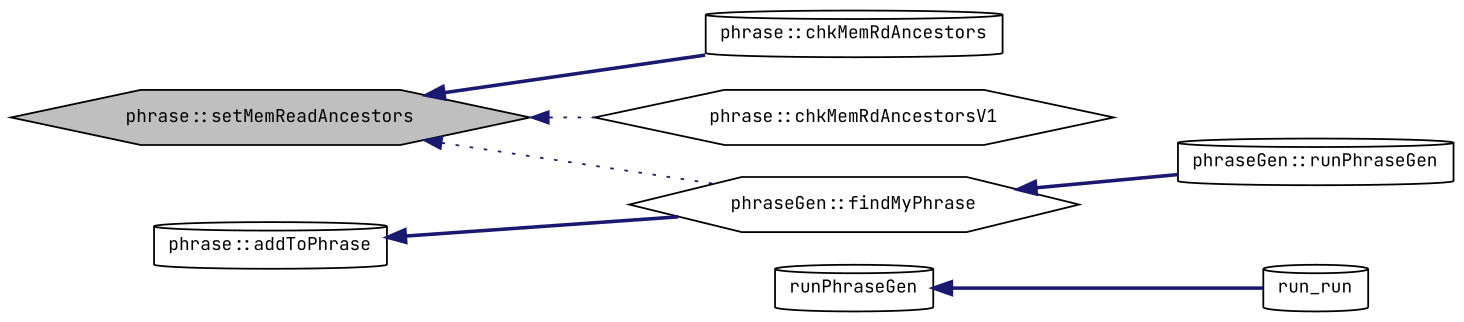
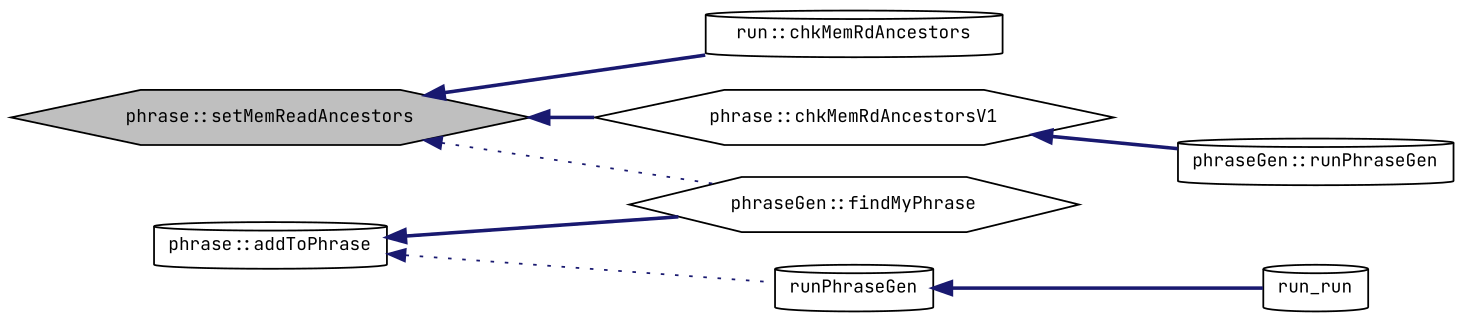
(854, 34) -> (854, 34)
(572, 117) -> (572, 117)
(1107, 181) -> (1115, 143)
none -> (590, 269)
